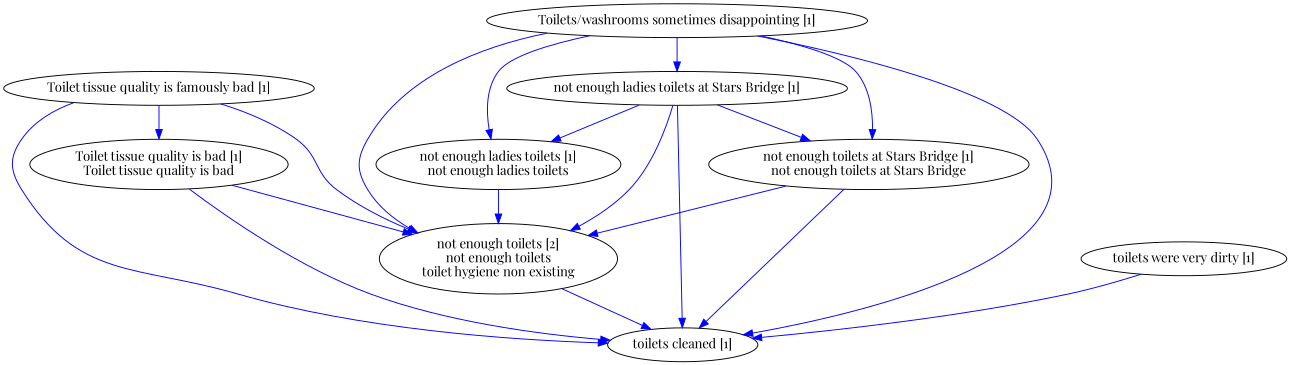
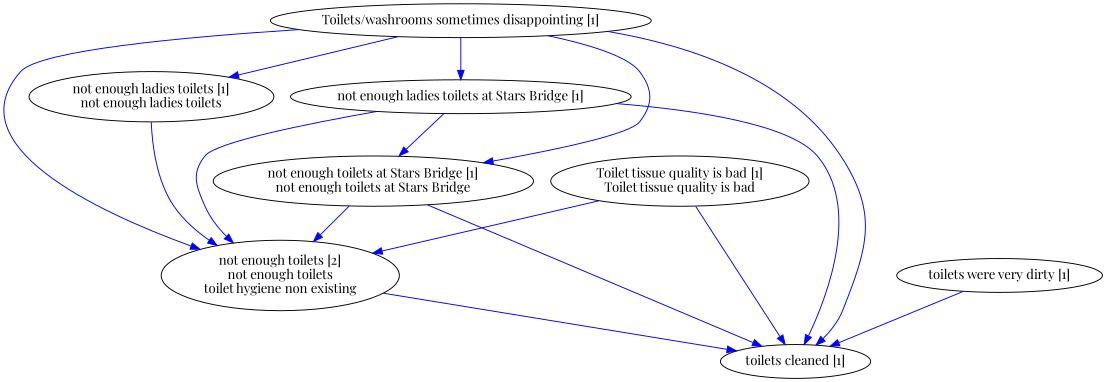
(159, 88) -> none
(600, 121) -> none
